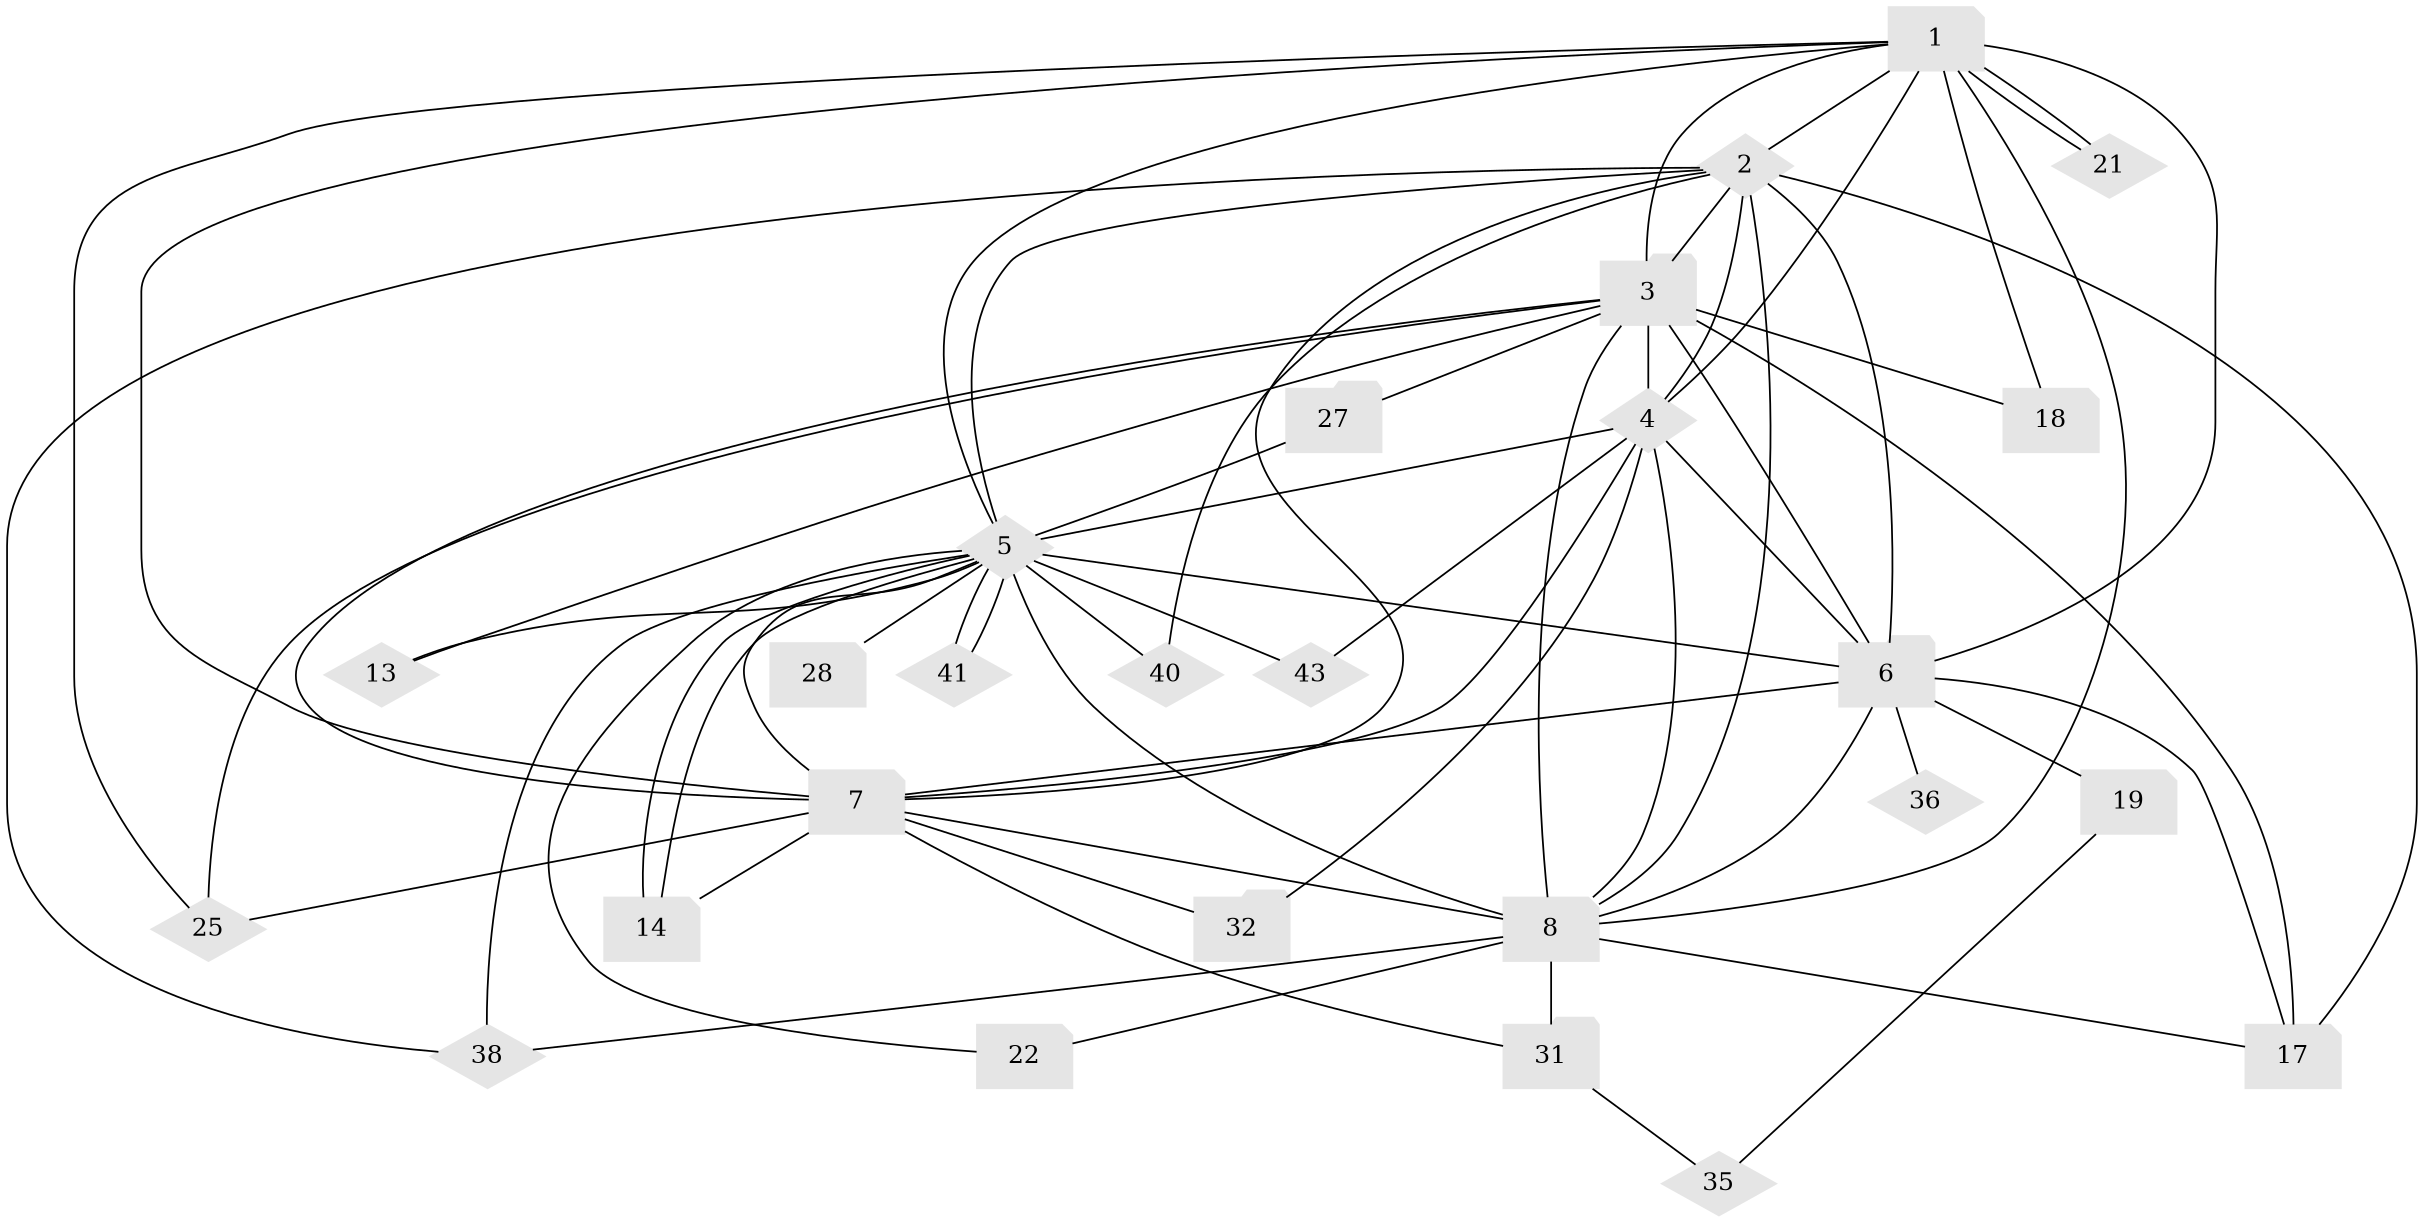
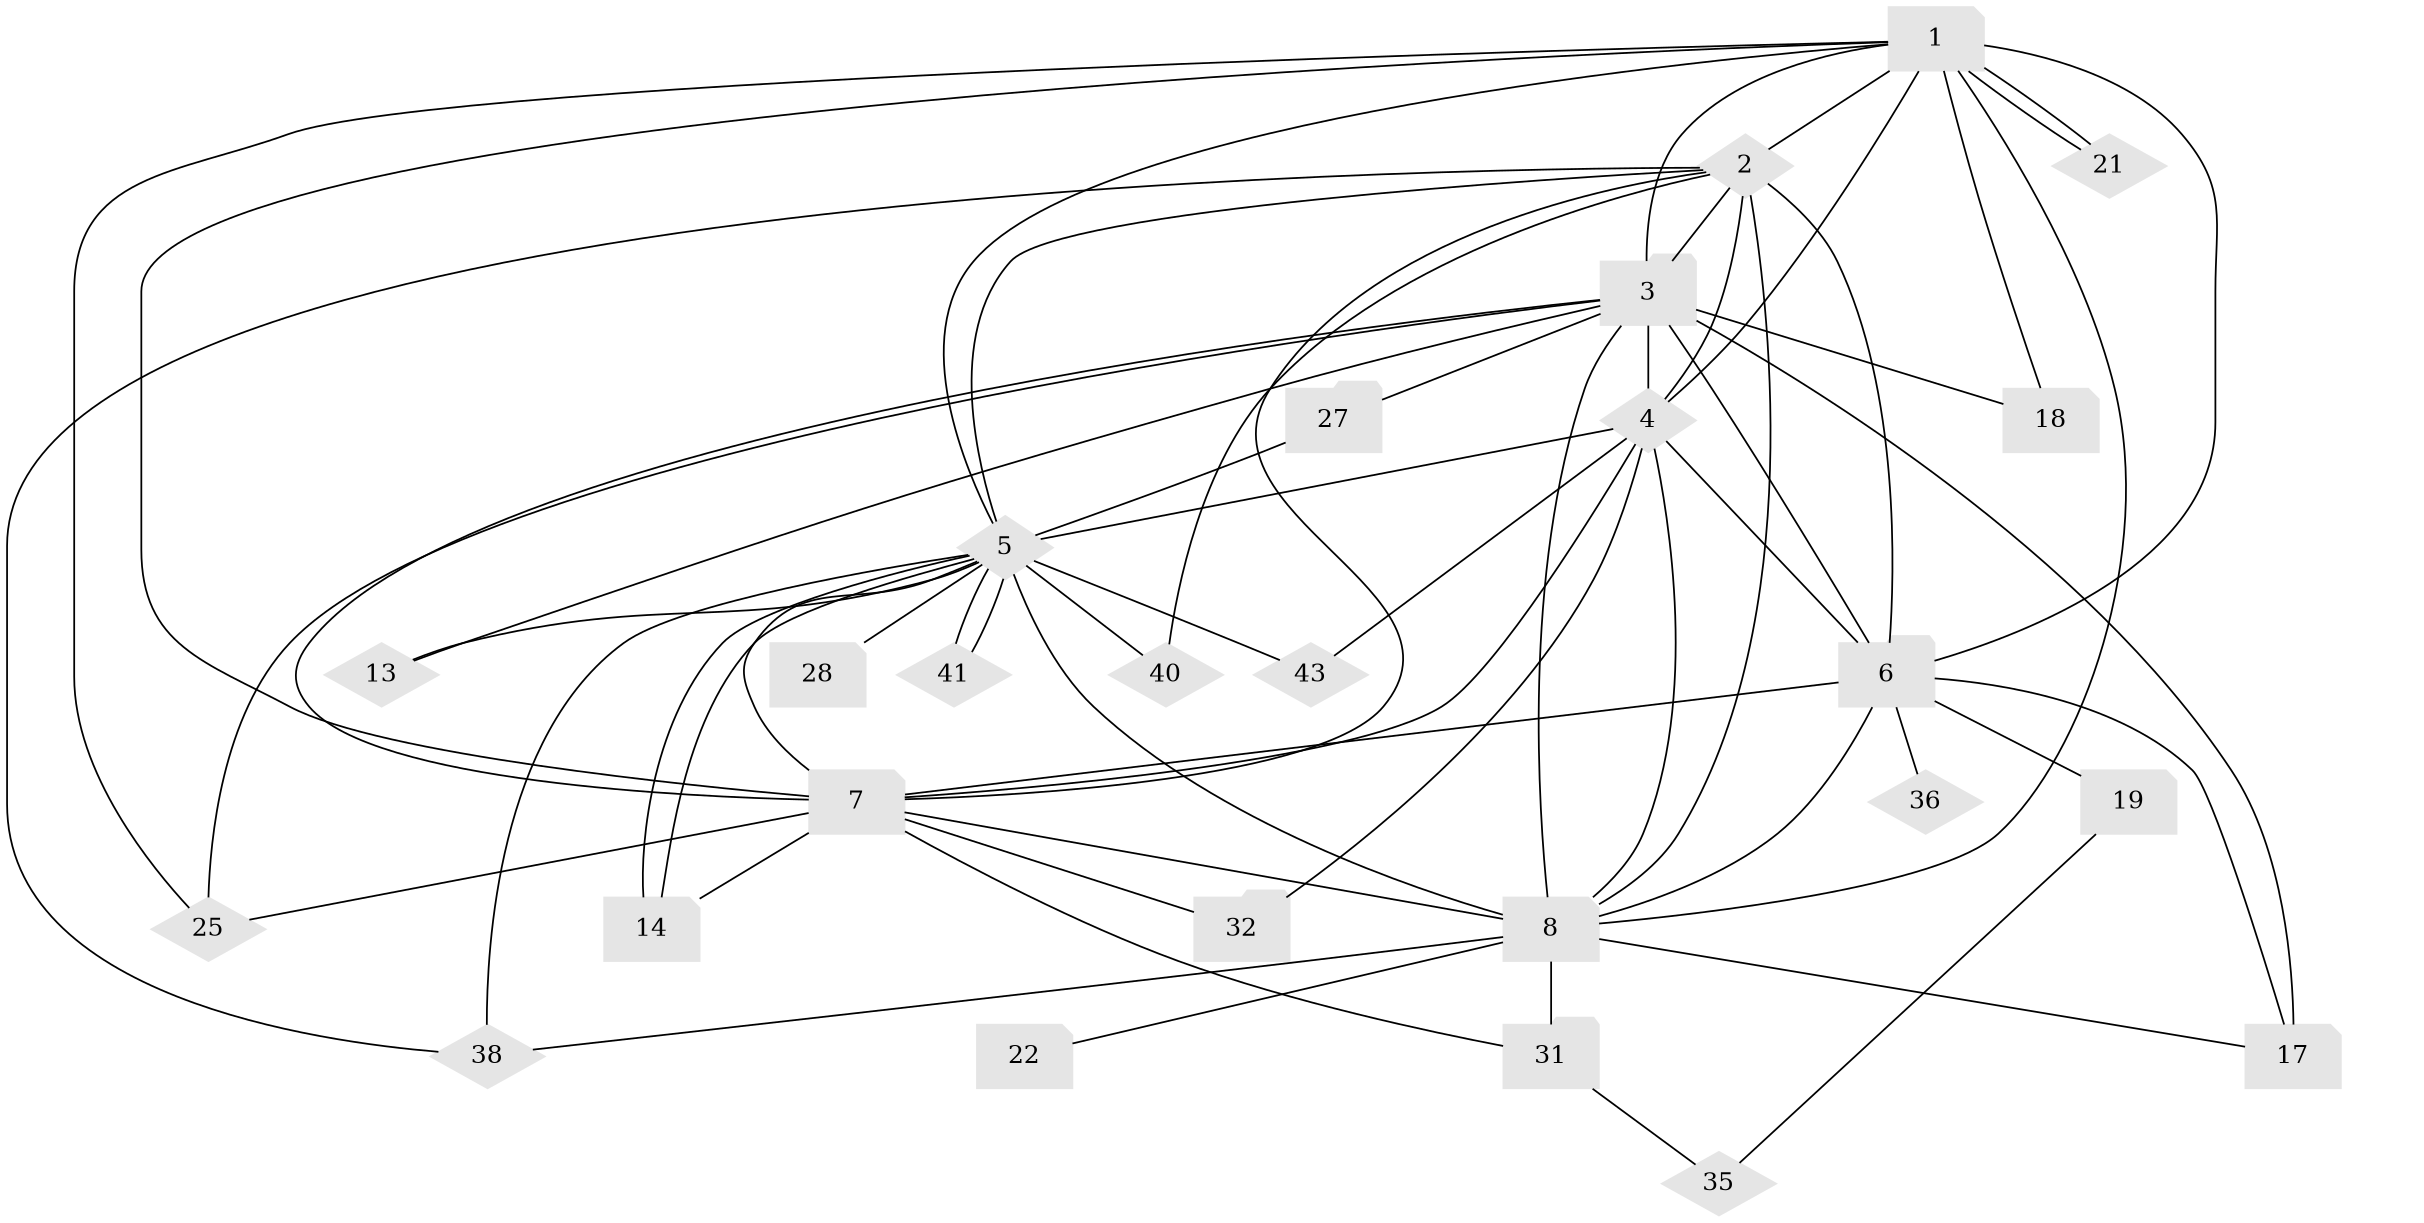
(2325, 453) -> none
(1441, 611) -> none
(551, 839) -> none
